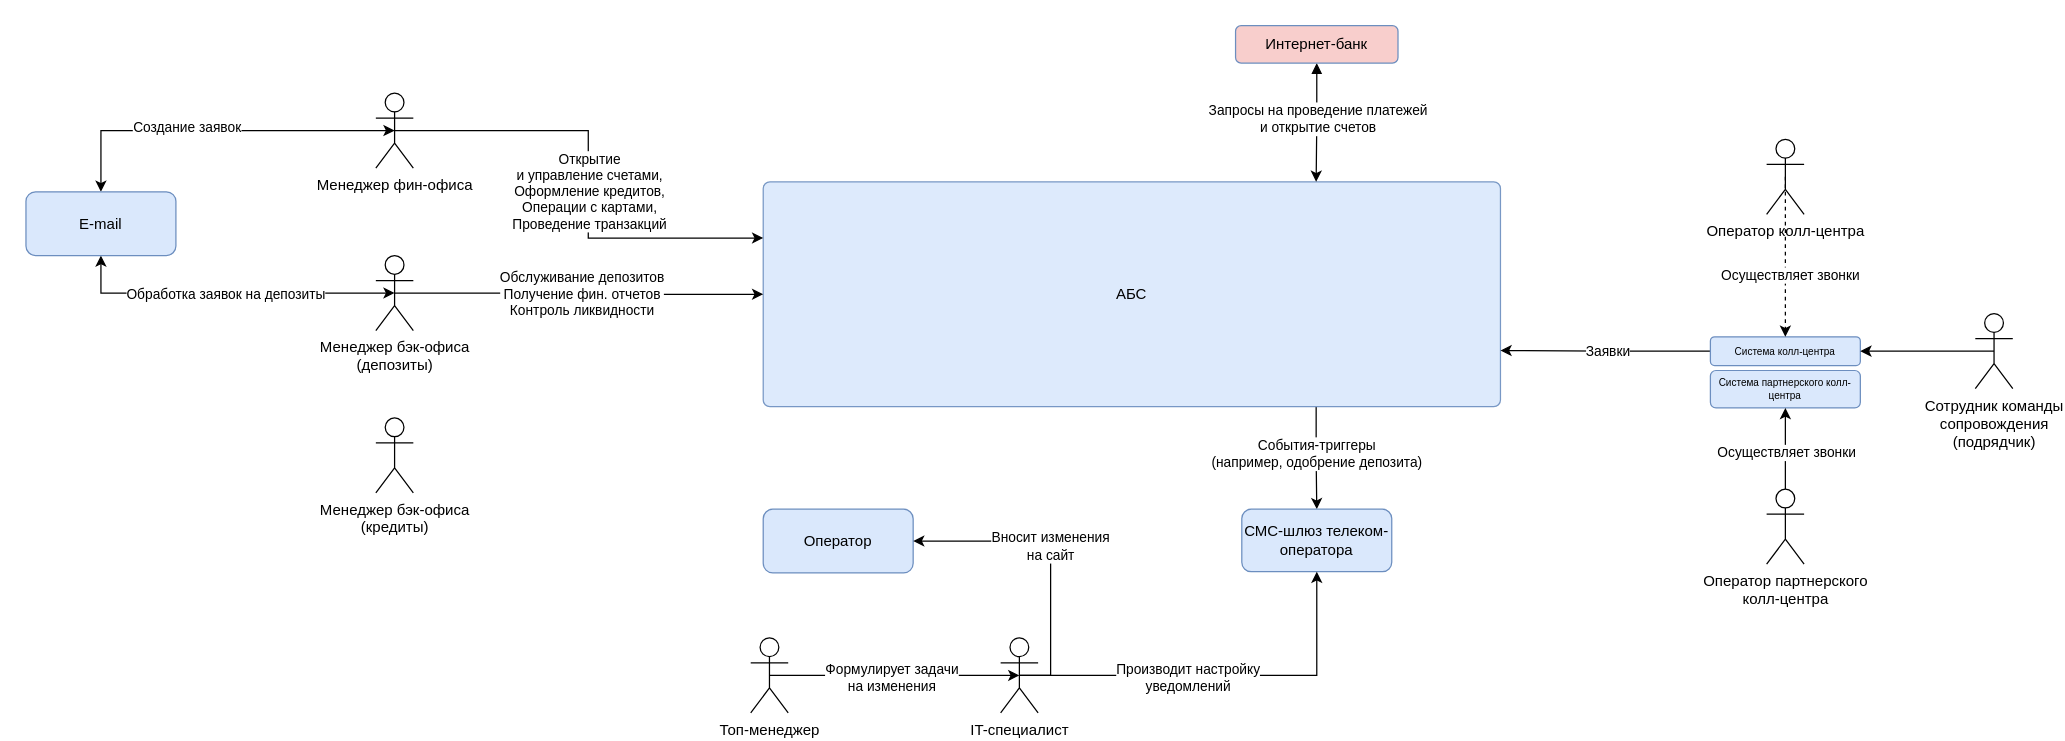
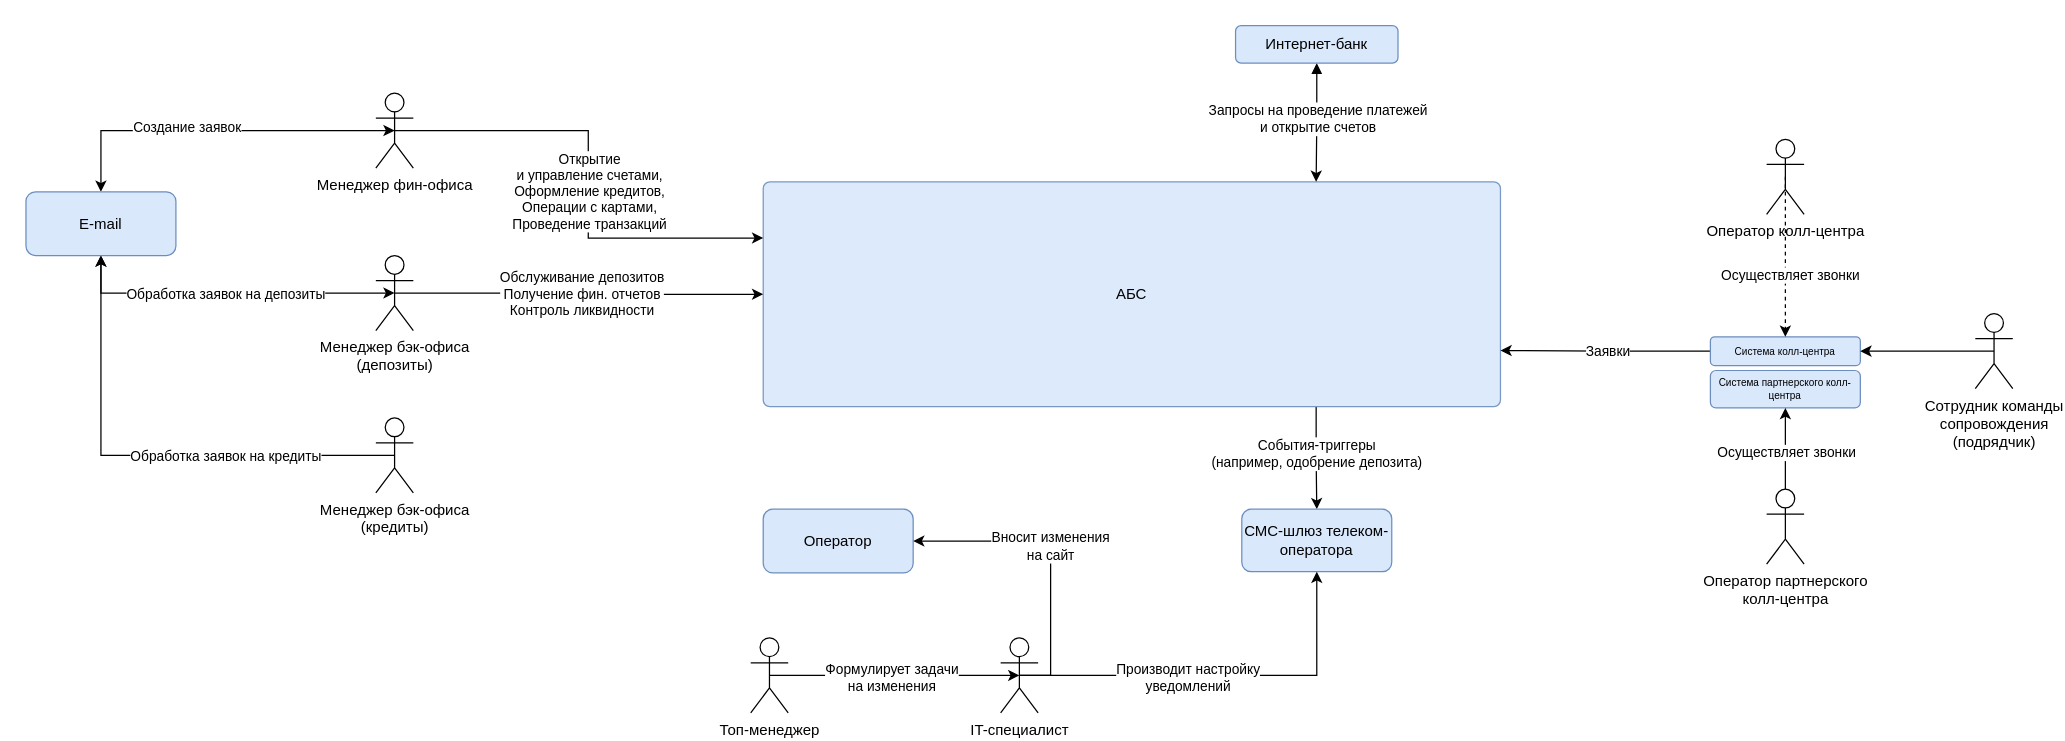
(1317, 44) -> (1317, 44)
none -> (166, 456)
